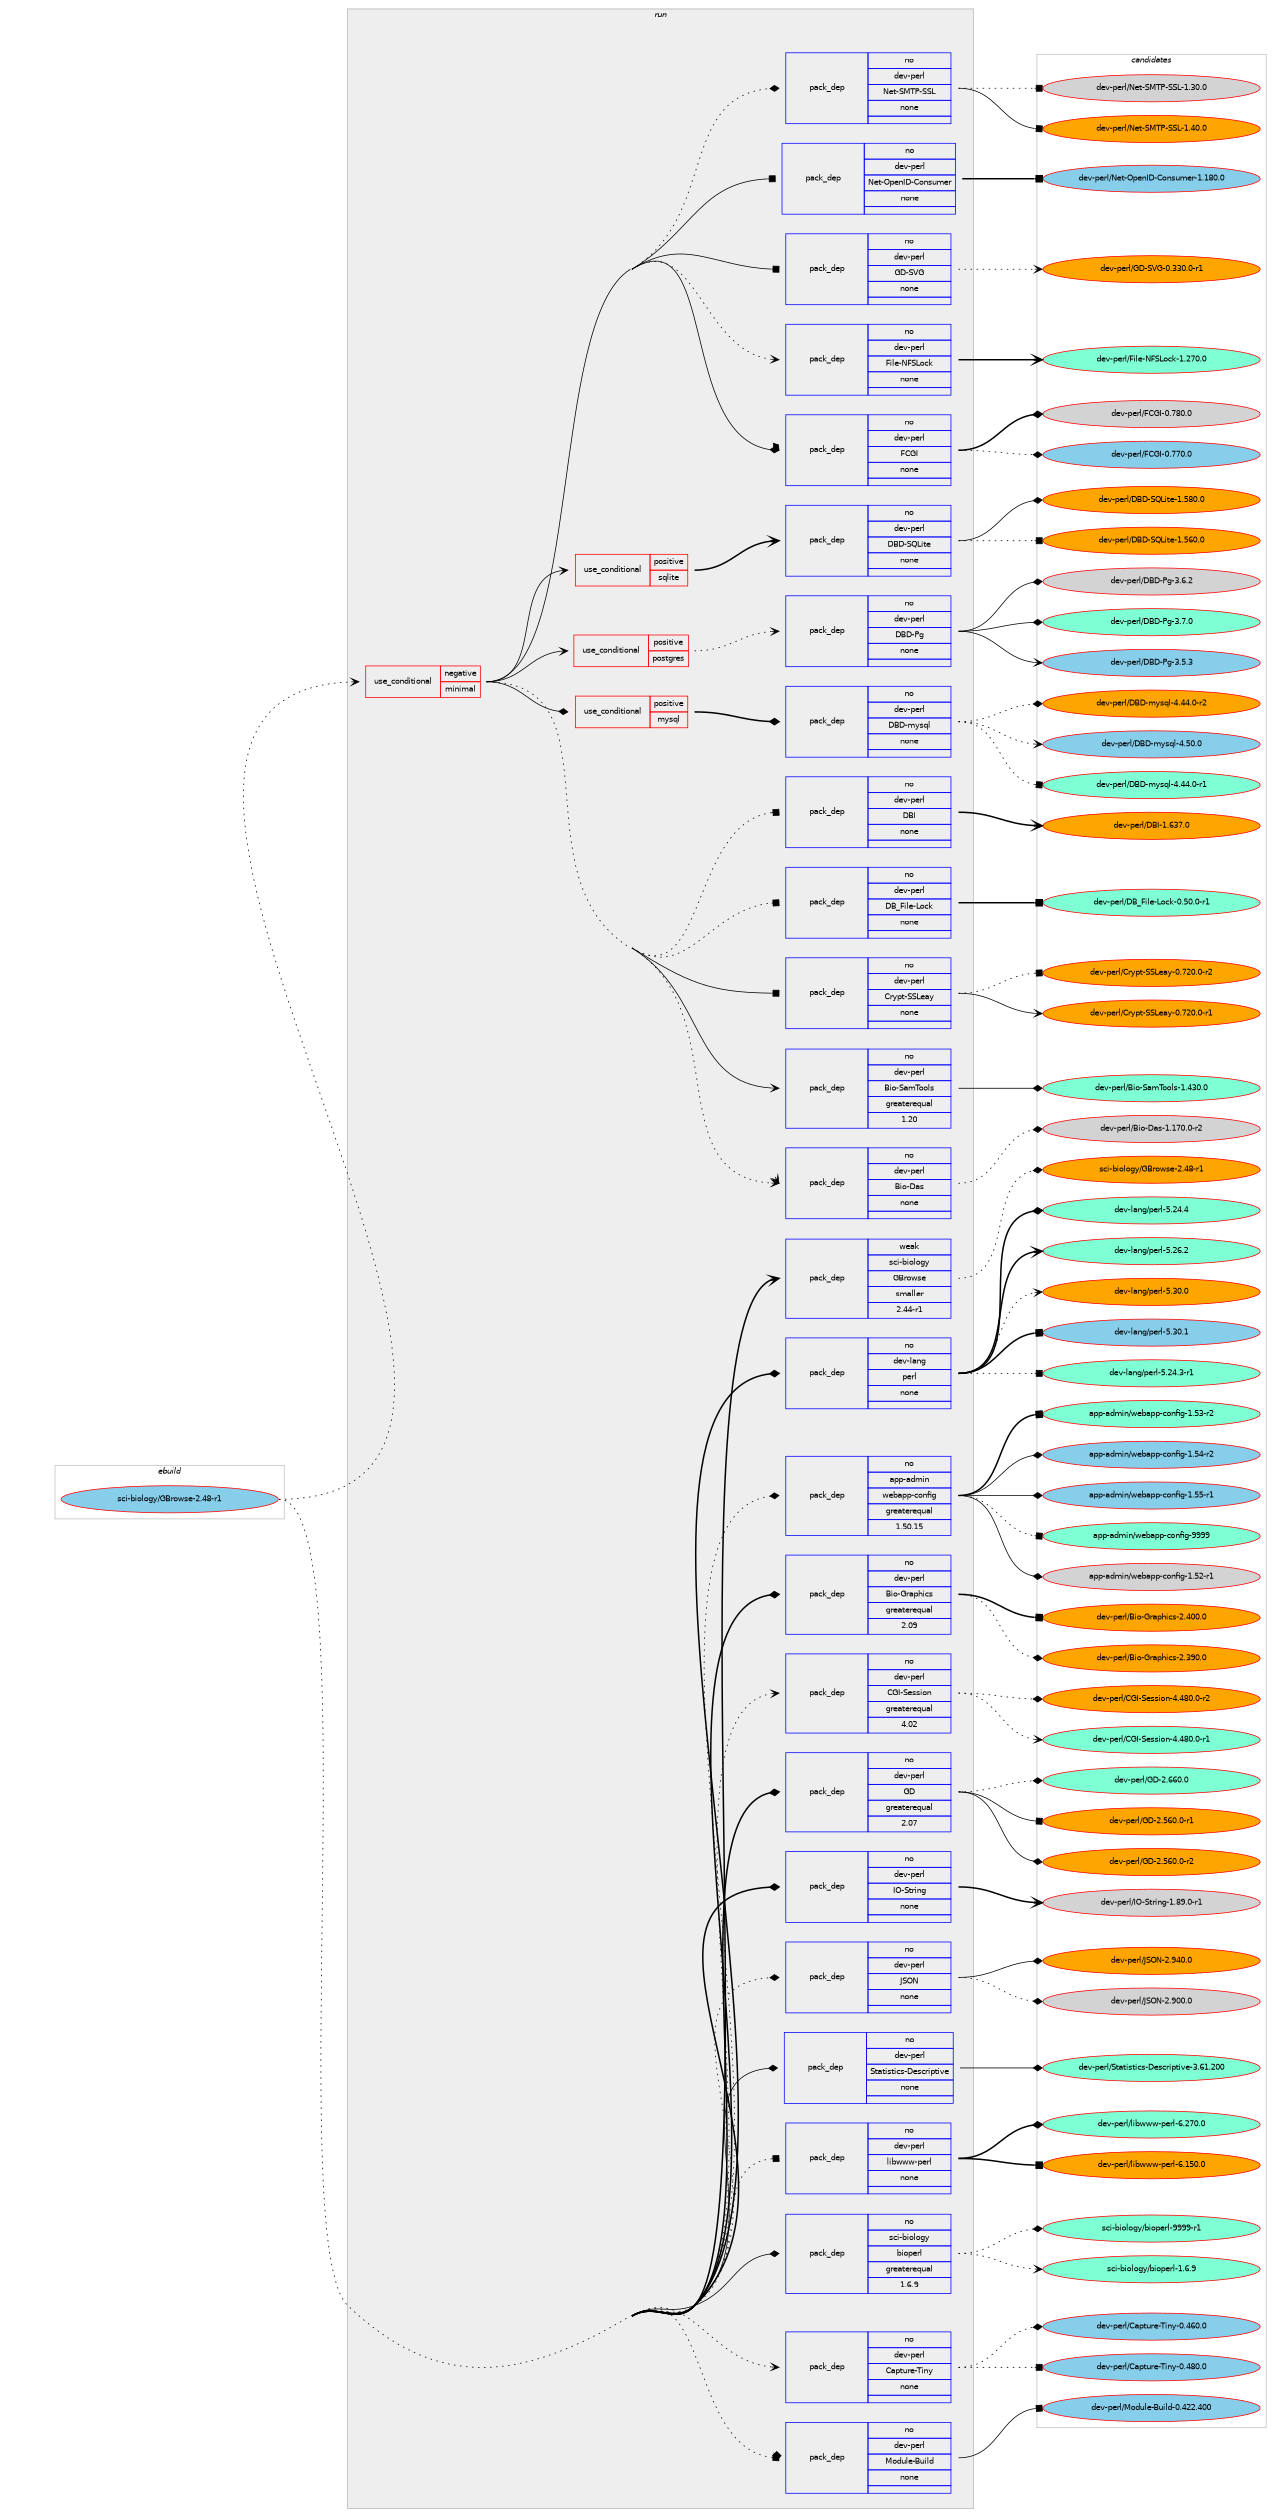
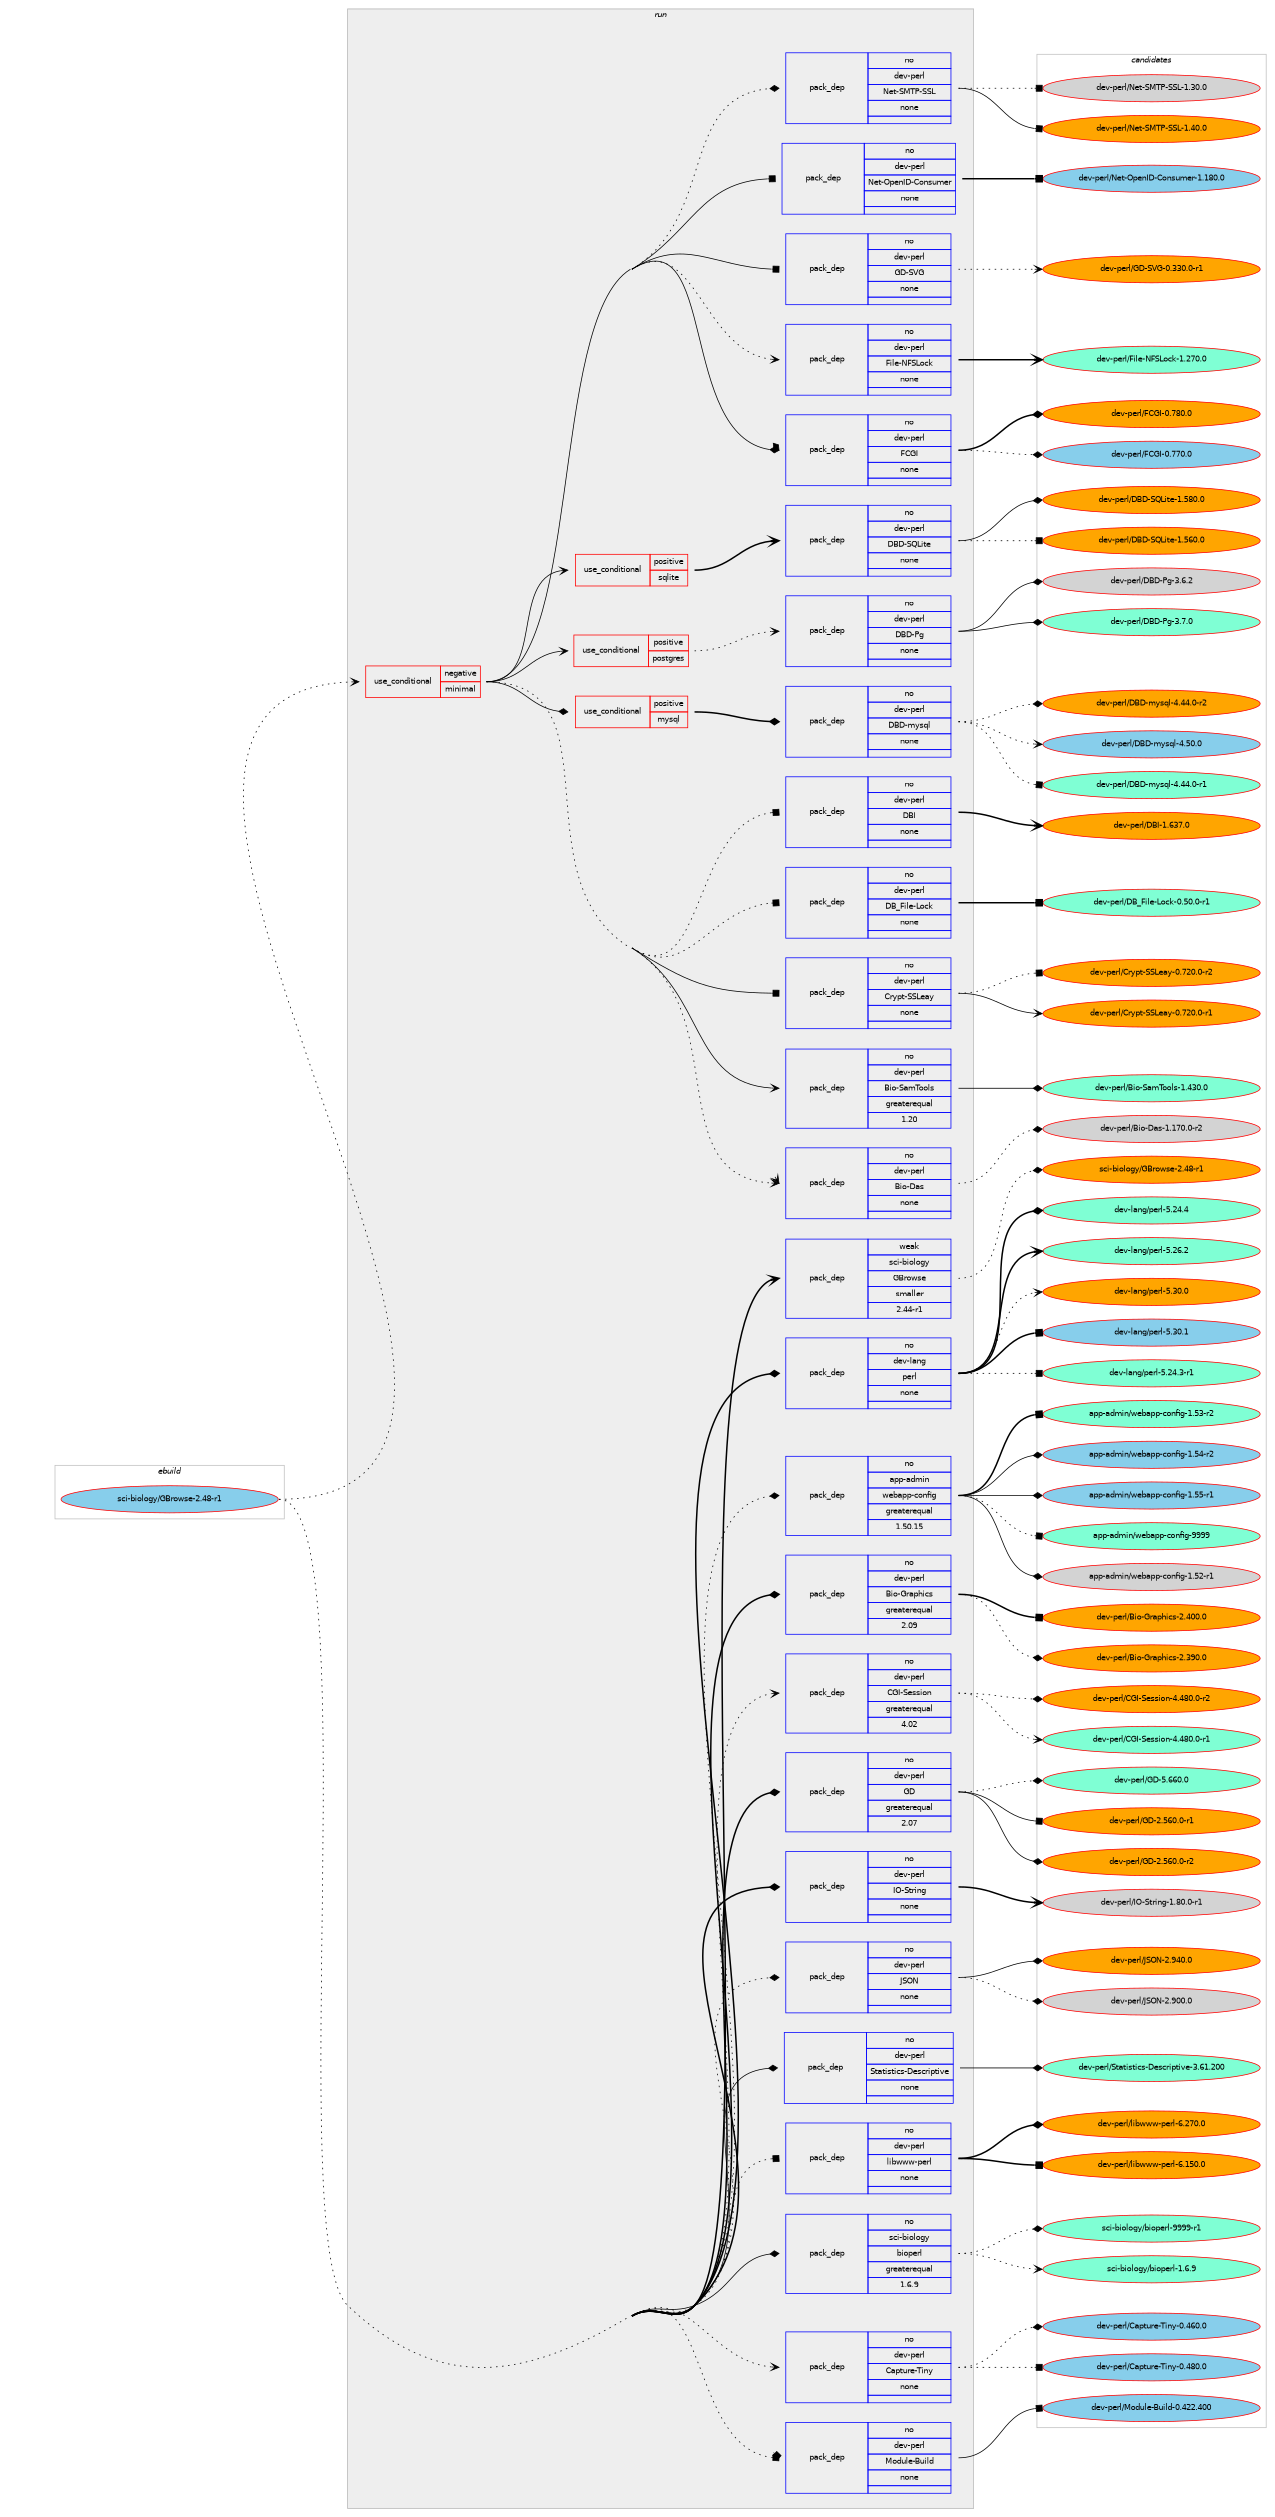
(1152, 414) -> (1152, 414)
(1152, 663) -> none
(1152, 1781) -> (1152, 1781)
(1152, 1903) -> (1152, 1903)
(1152, 2124) -> (1152, 2124)
